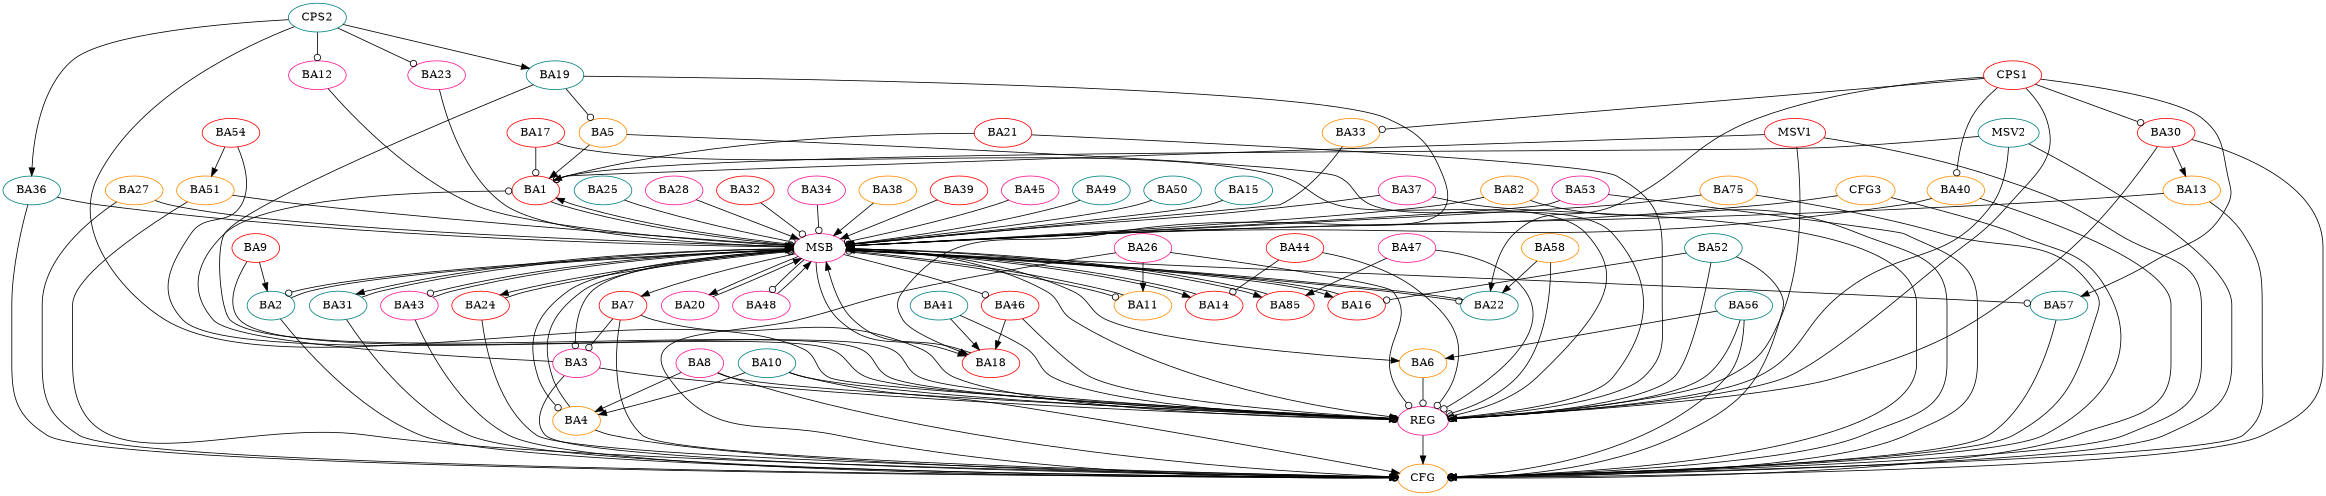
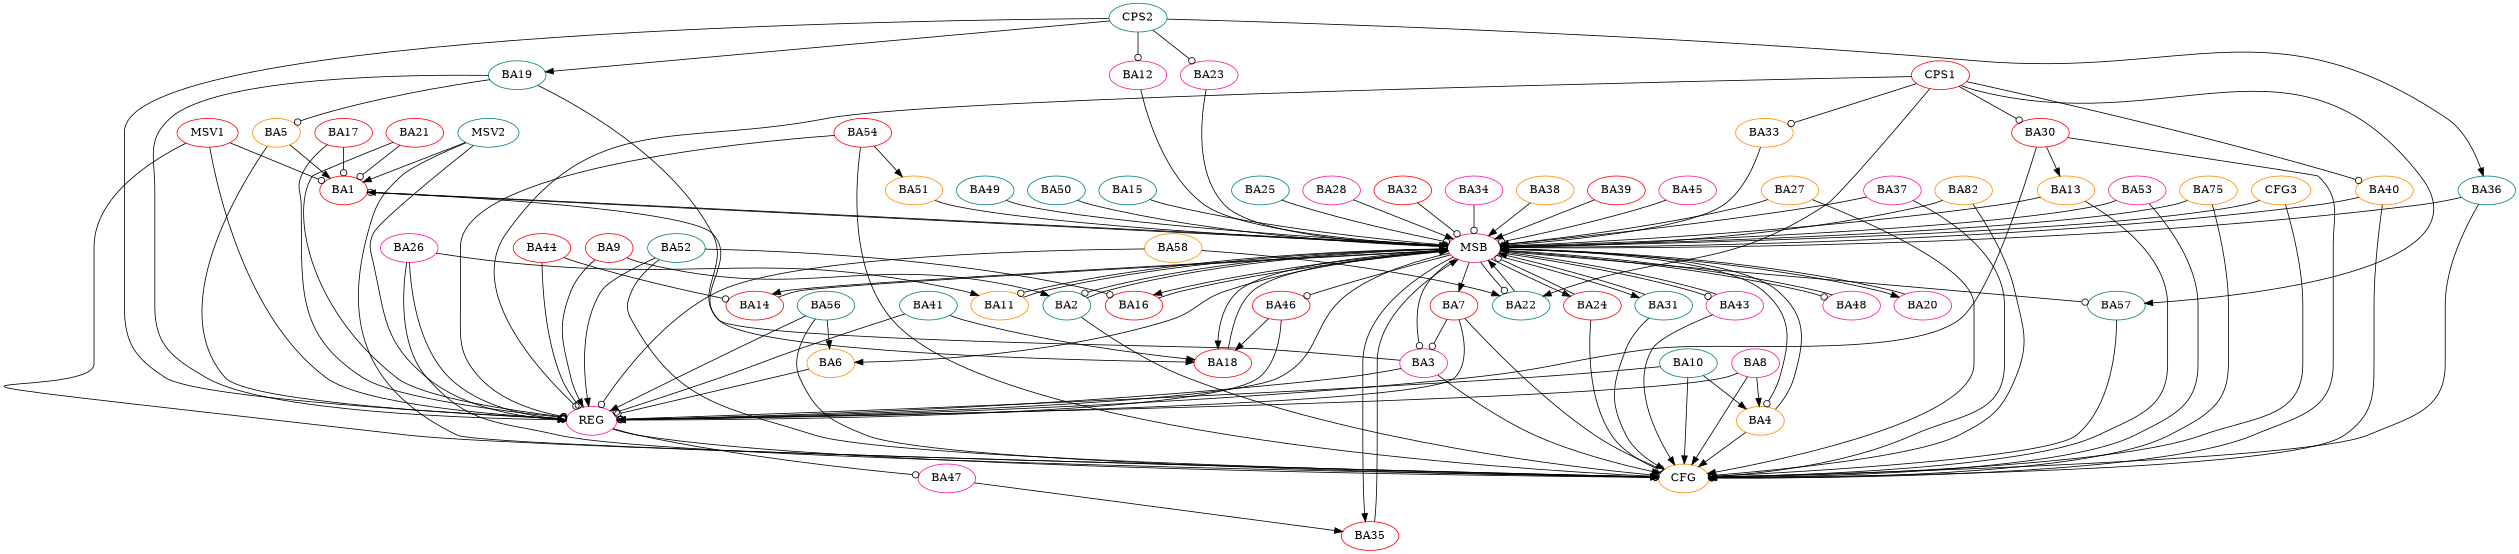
(1285, 306) -> (1370, 536)
(1532, 317) -> (769, 458)
(401, 439) -> (1172, 424)
